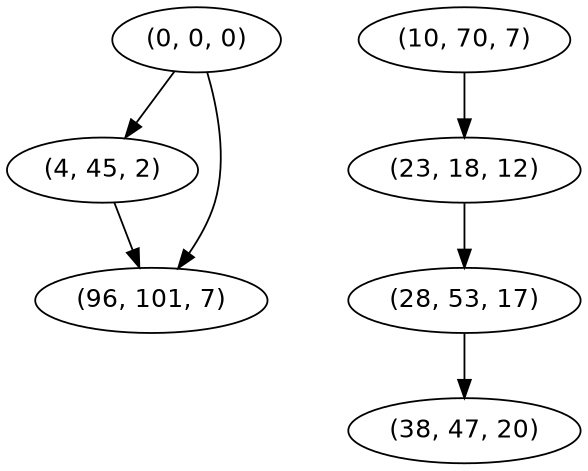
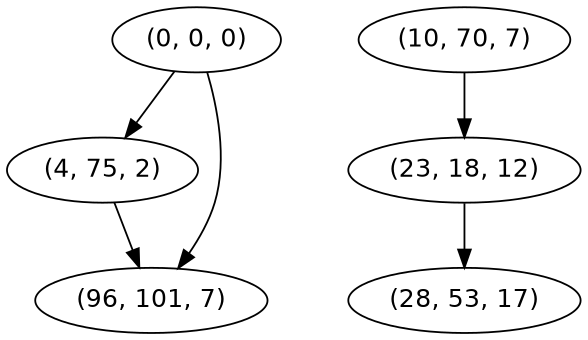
(103, 170) -> (103, 170)
(464, 431) -> none
